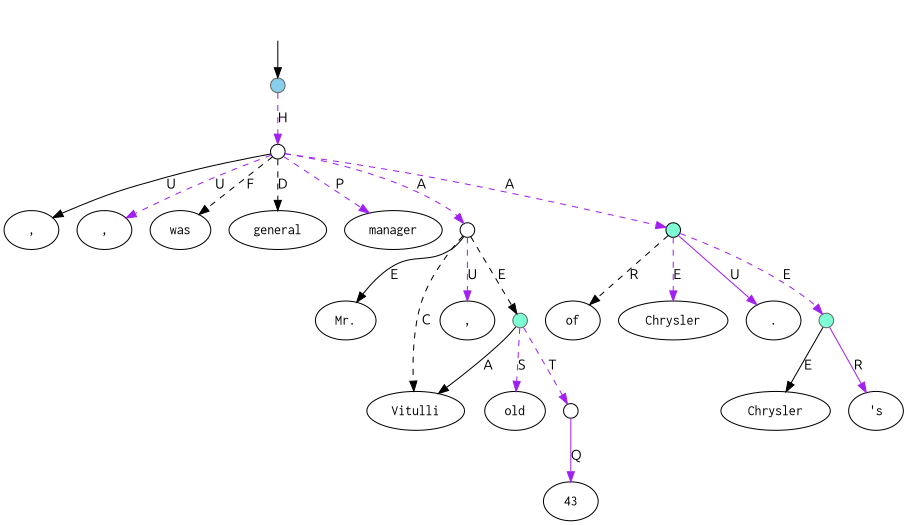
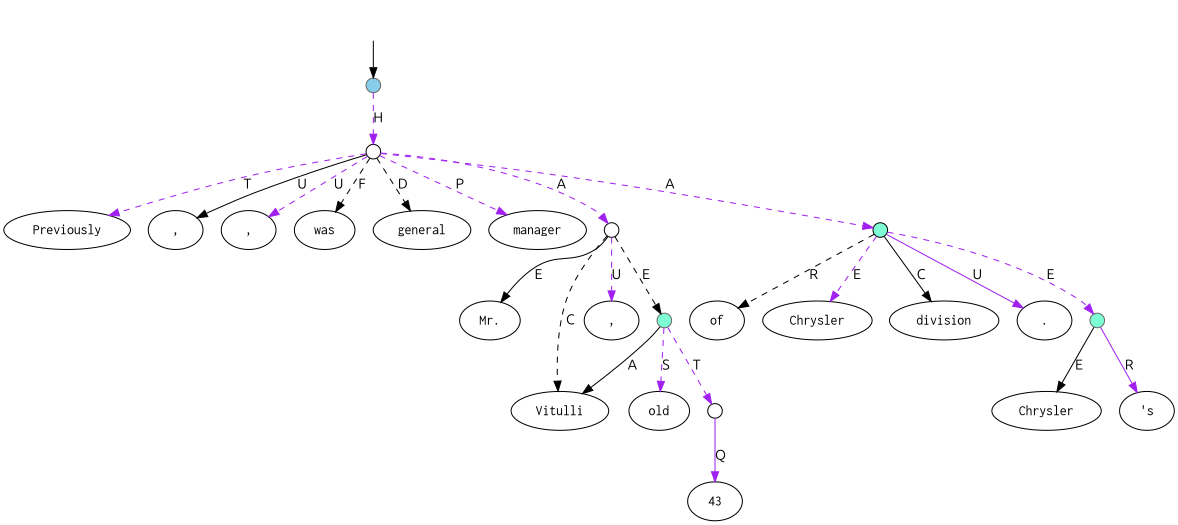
none -> (67, 230)
none -> (944, 320)
